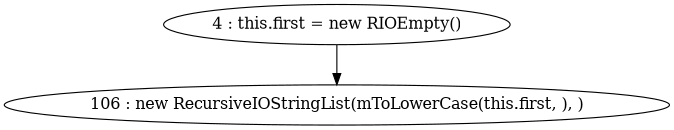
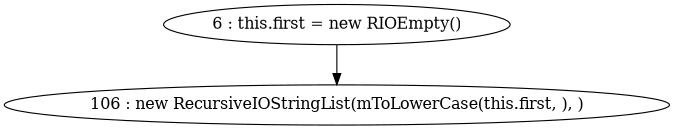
(337, 25) -> (337, 25)
